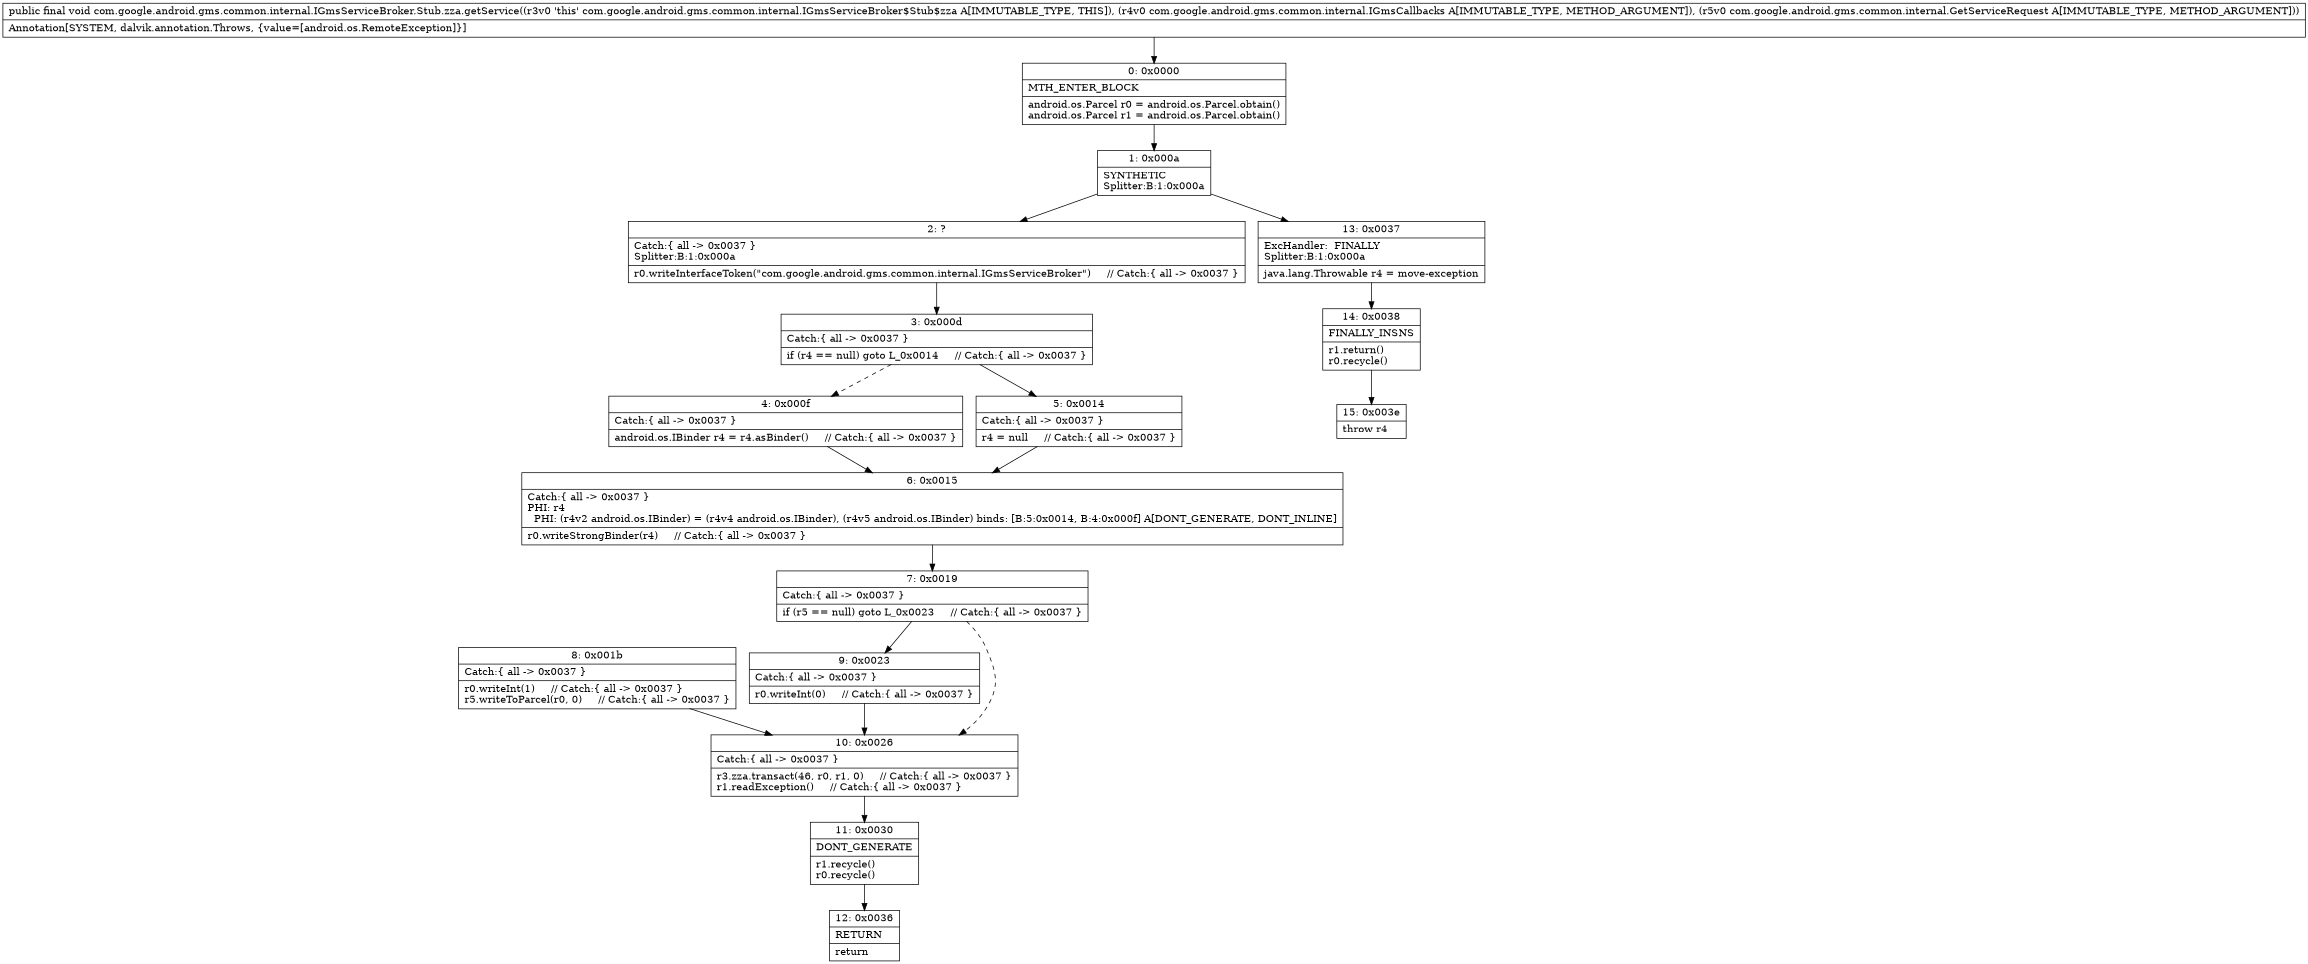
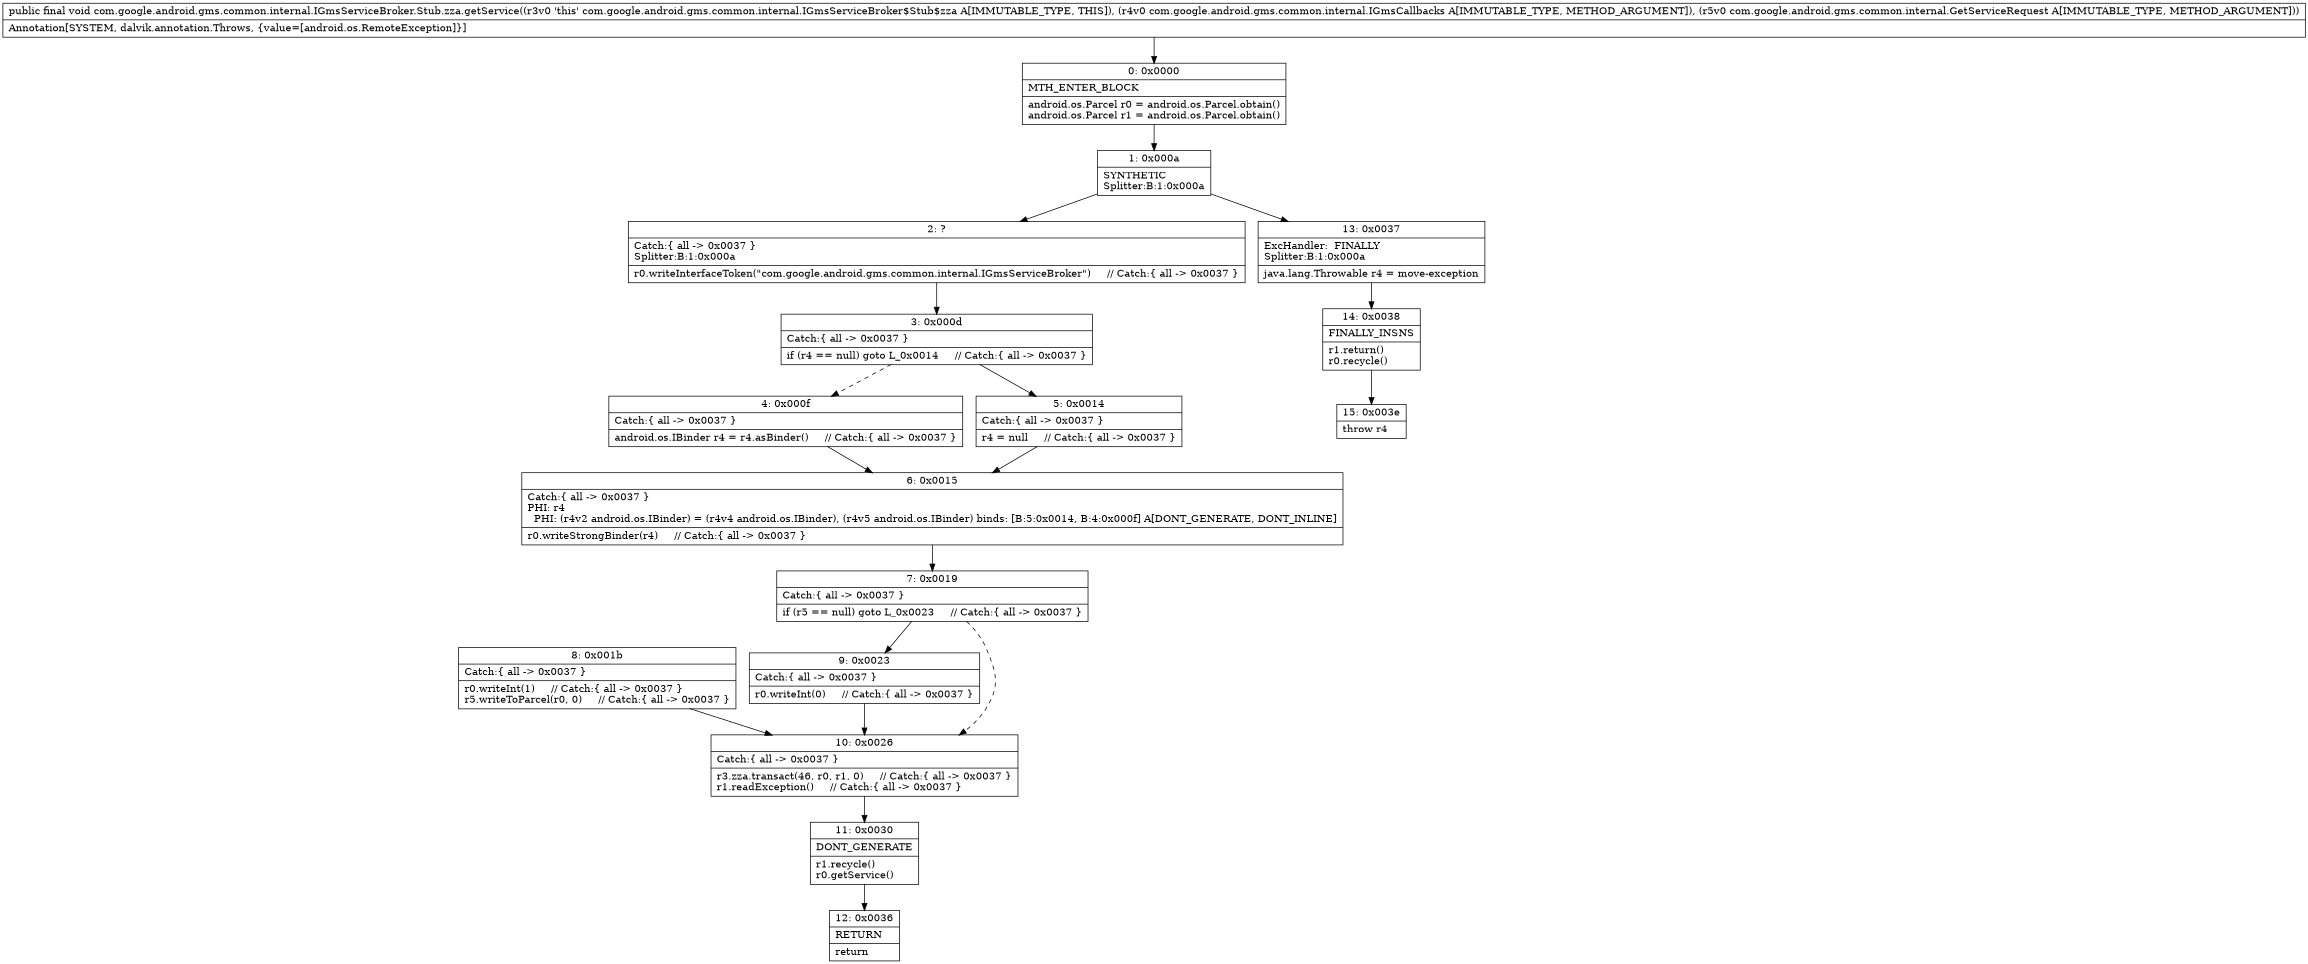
(846, 875) -> (855, 875)
